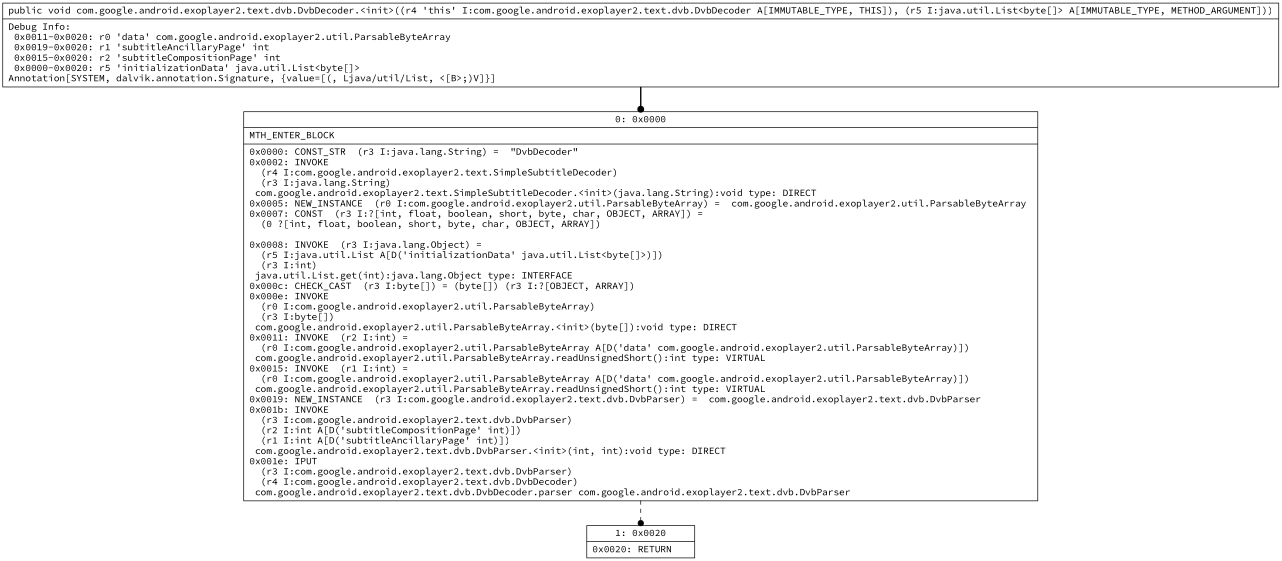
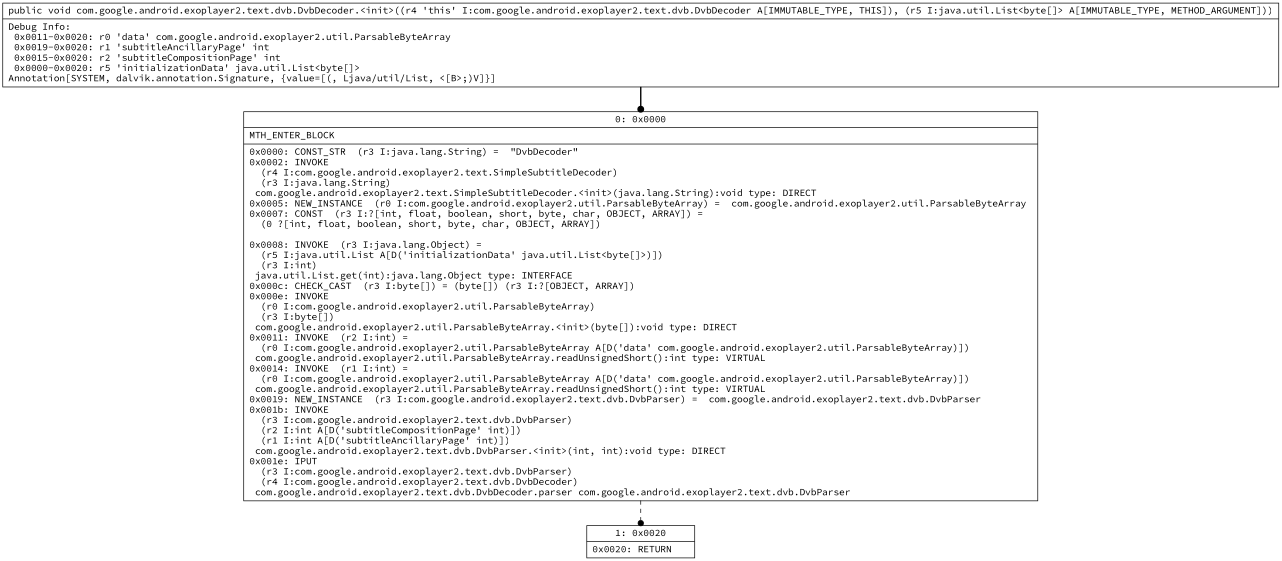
(332, 368) -> (332, 368)
